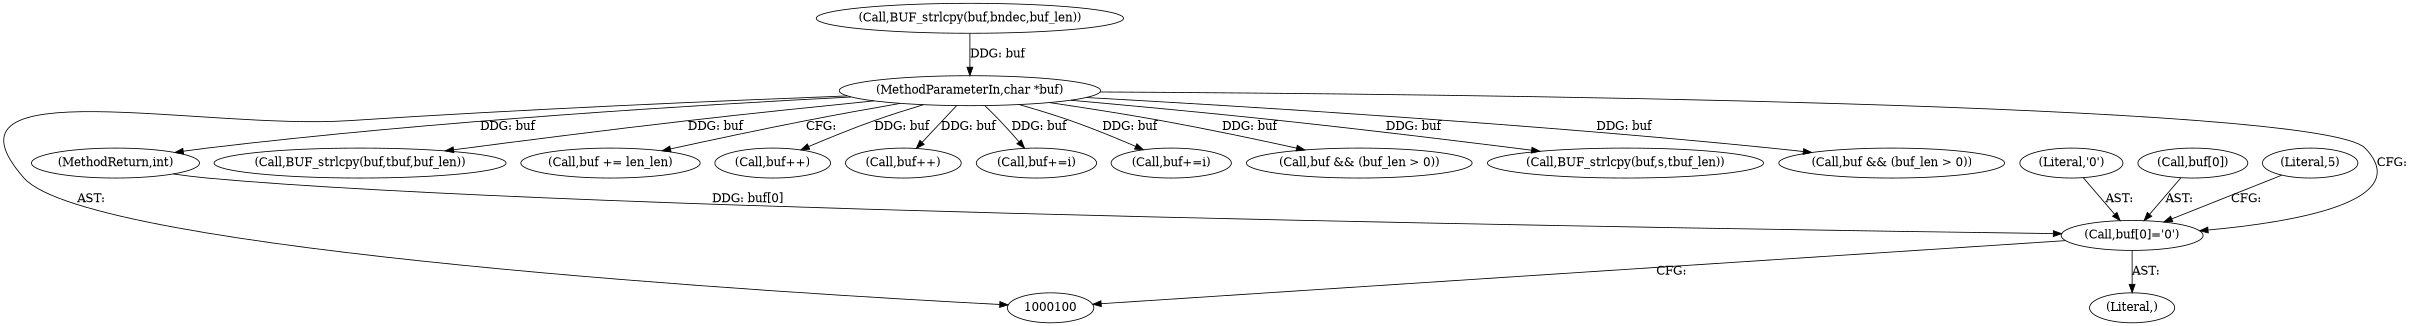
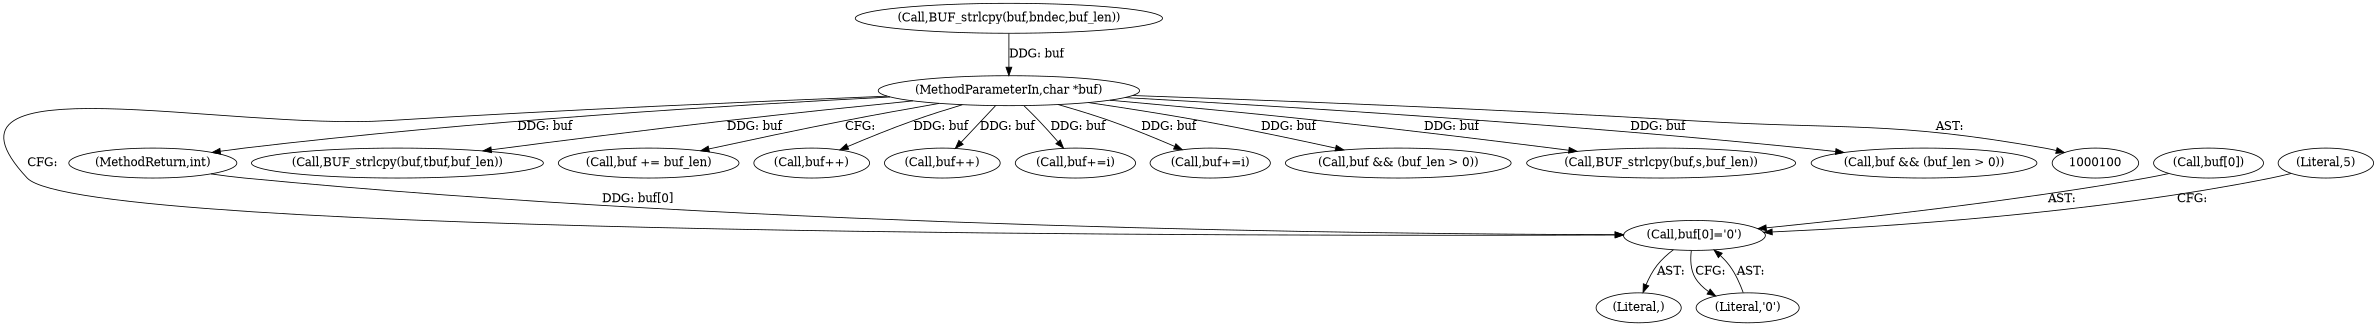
(610, 163) -> (649, 163)
(1625, 163) -> (1661, 163)
(1583, 272) -> (1693, 274)
